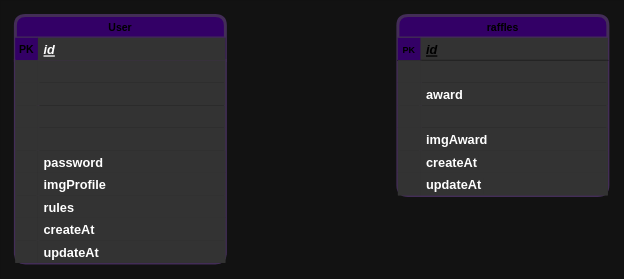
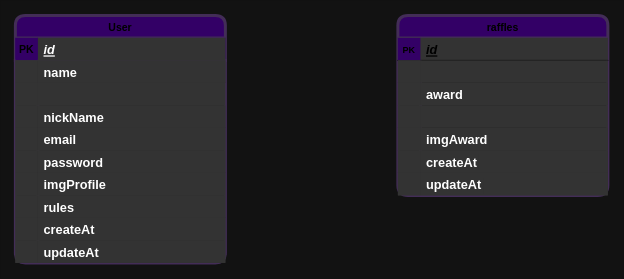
none -> (132, 72)
none -> (132, 117)
none -> (132, 139)
